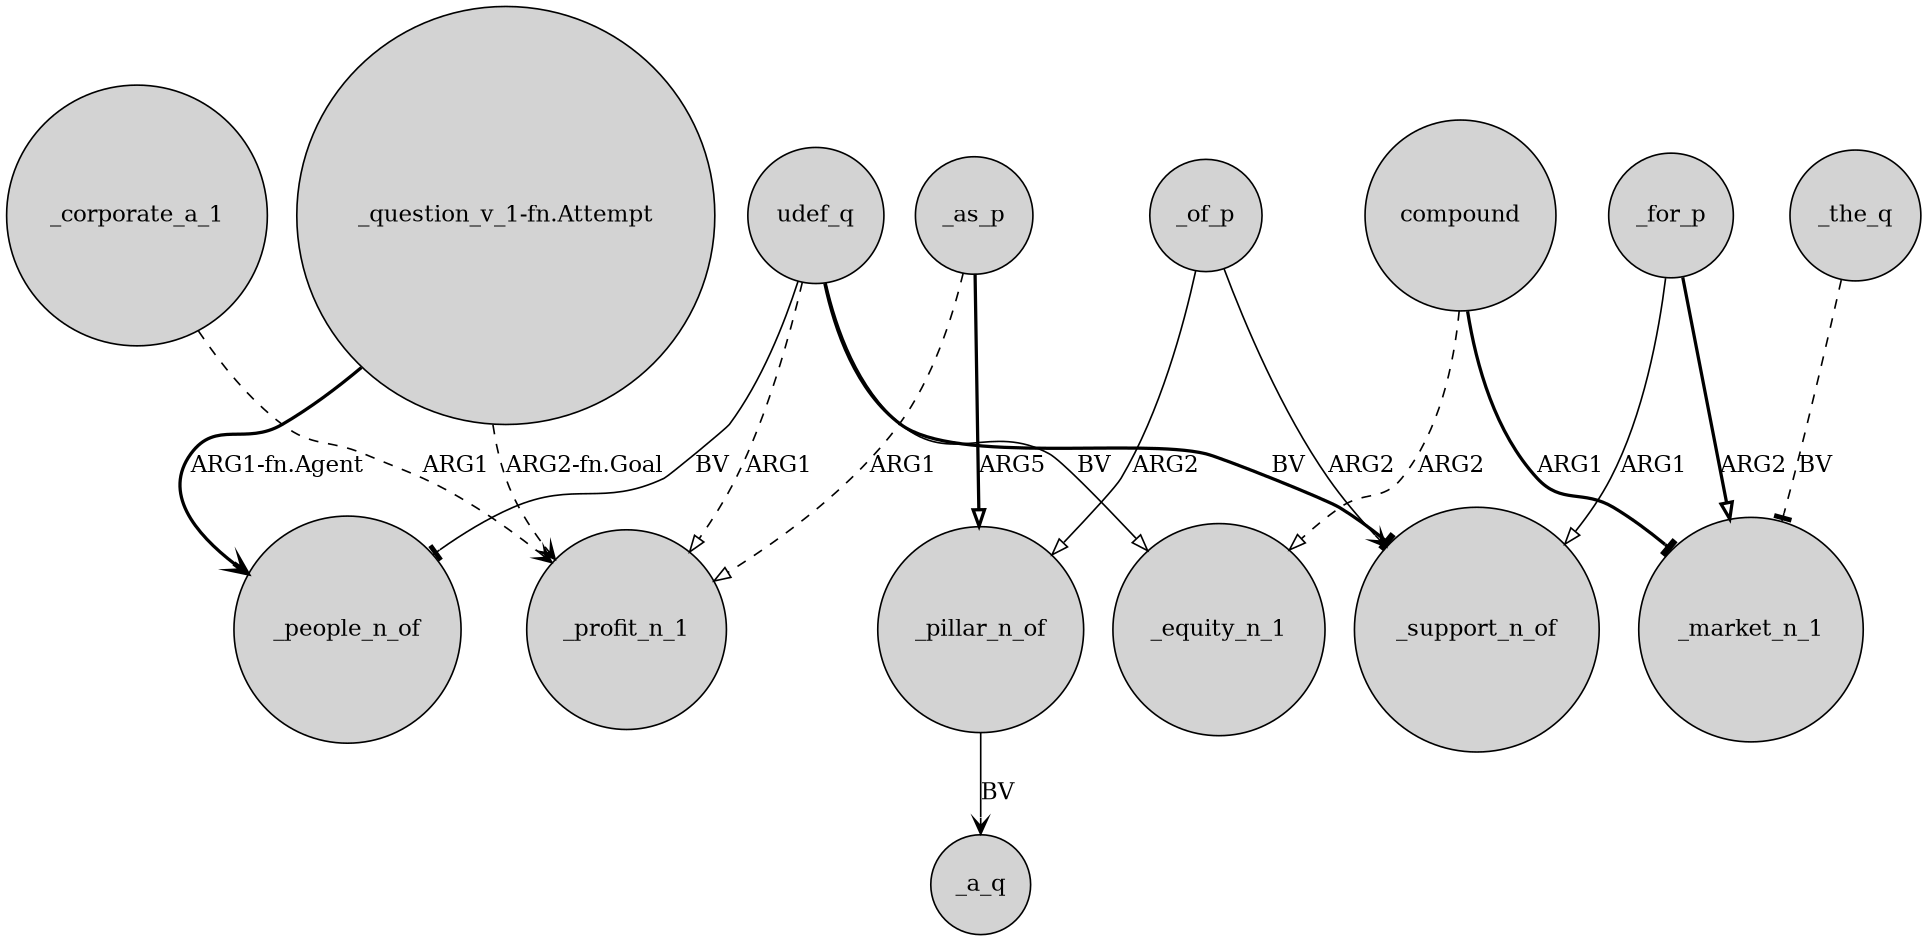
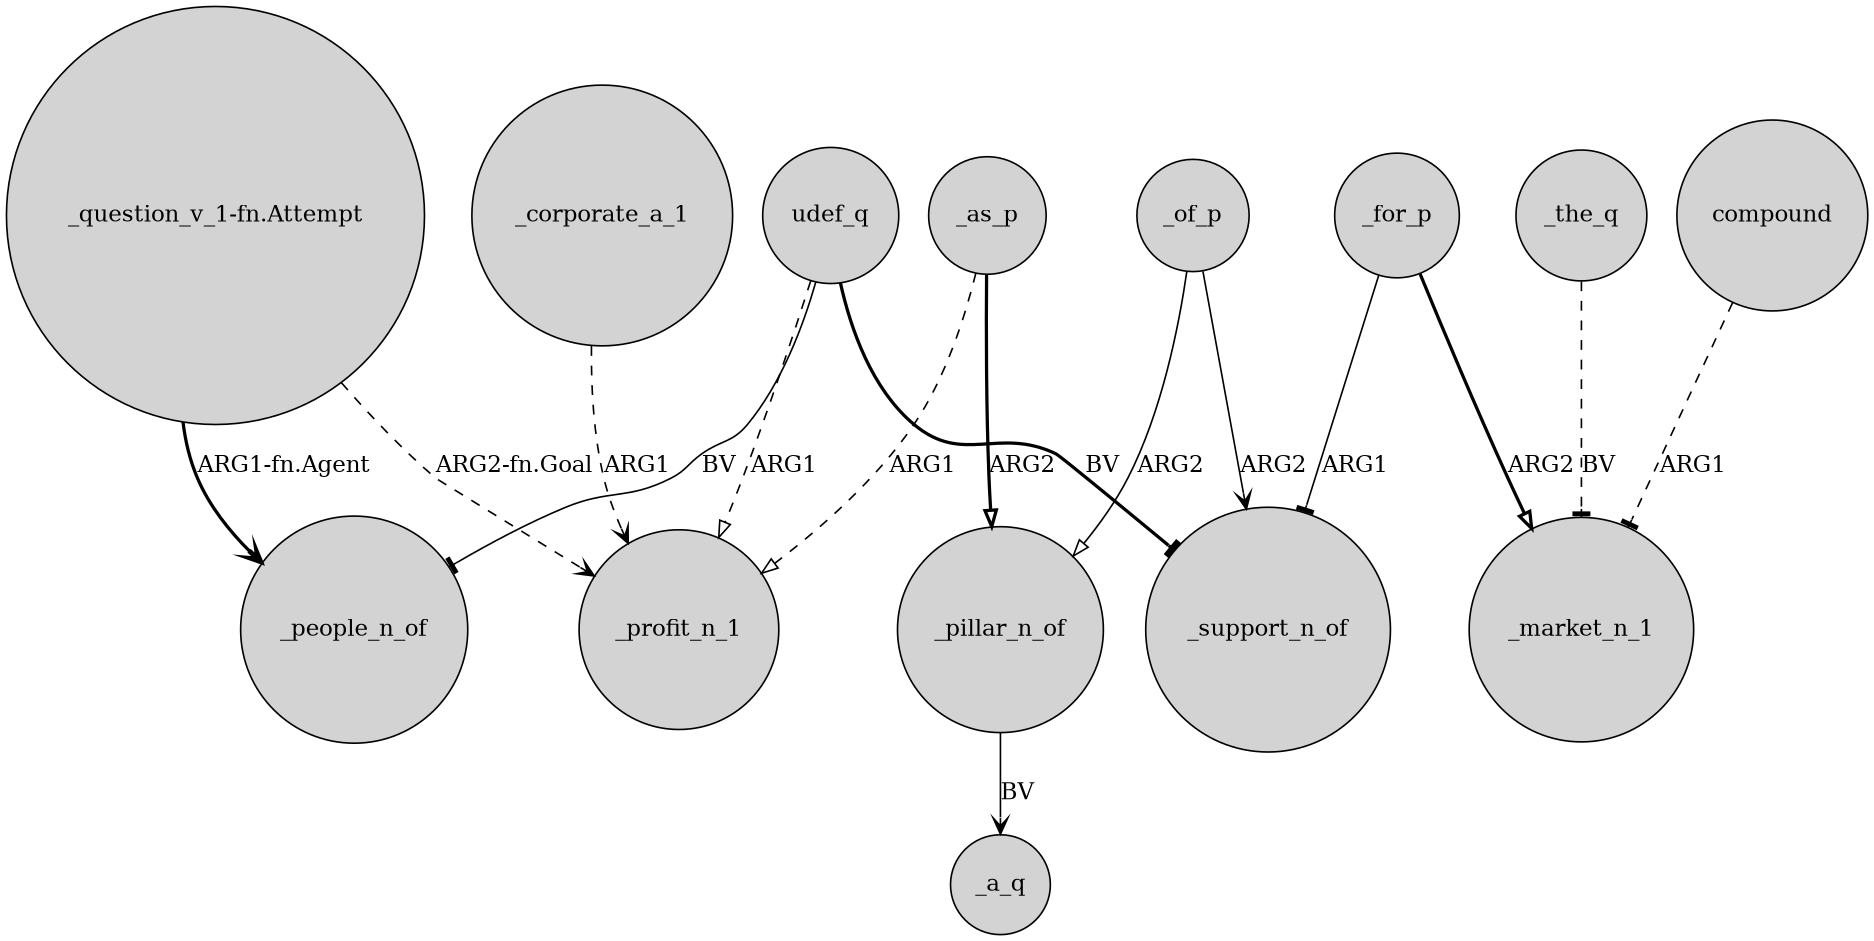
(1638, 411) -> (1343, 390)
(1526, 464) -> (1682, 411)
(1013, 466) -> (1022, 466)
(1219, 630) -> none
